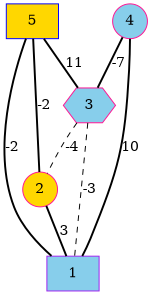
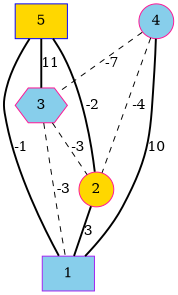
(110, 63) -> (100, 62)
none -> (126, 105)
(12, 147) -> (21, 147)
(72, 147) -> (78, 147)
